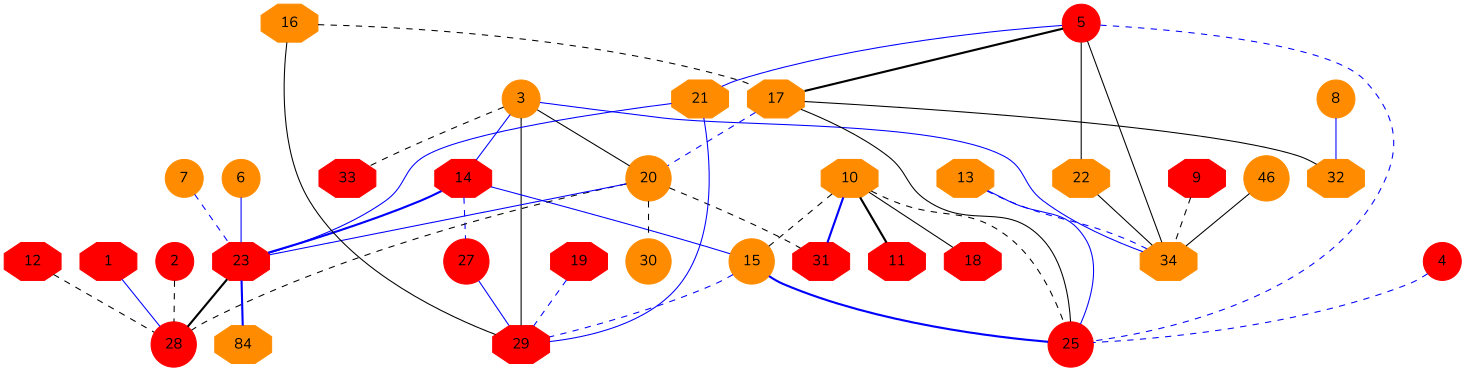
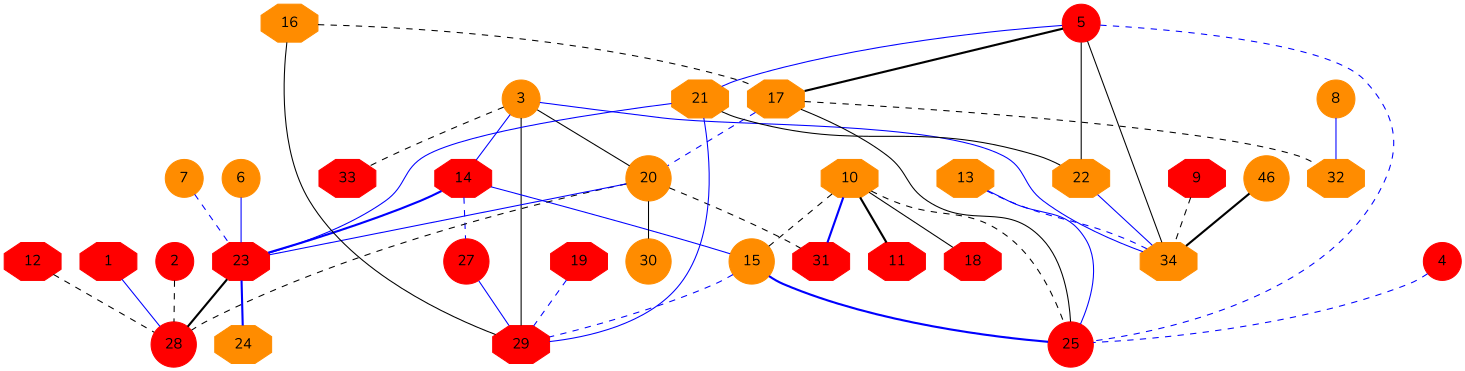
(1063, 120) -> (1063, 120)
none -> (874, 136)
(649, 220) -> (649, 220)
(1125, 220) -> (1125, 220)
(1218, 220) -> (1218, 220)
(243, 345) -> (243, 345)
